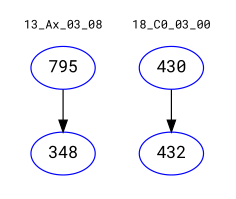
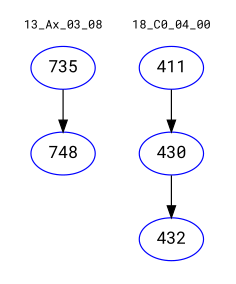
(172, 26) -> (172, 26)
(63, 68) -> (63, 68)
none -> (171, 68)
(63, 154) -> (63, 154)
